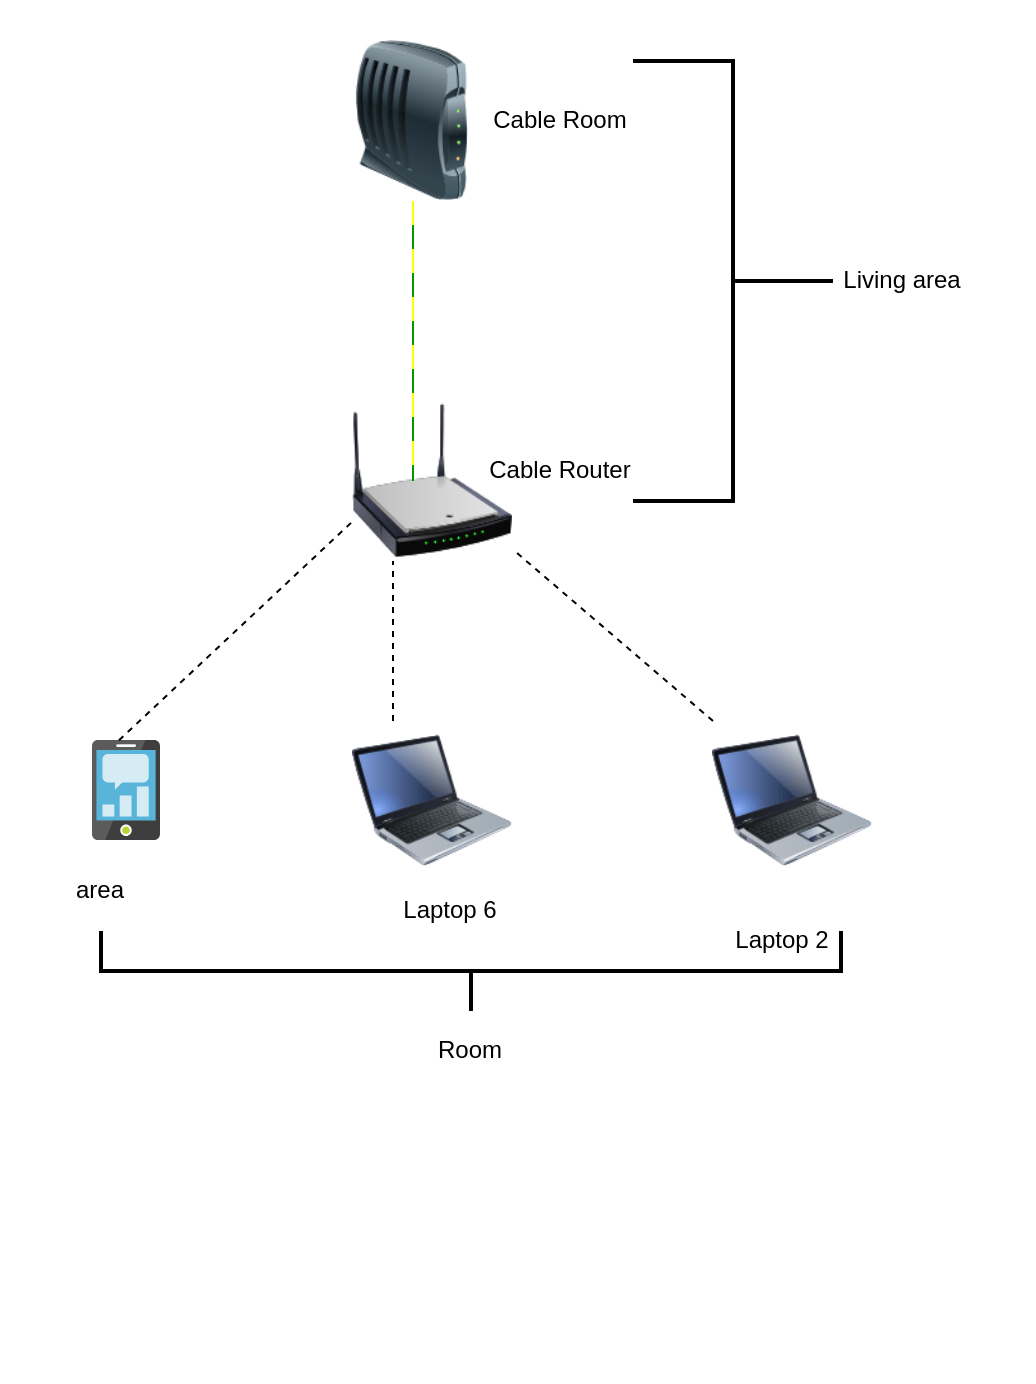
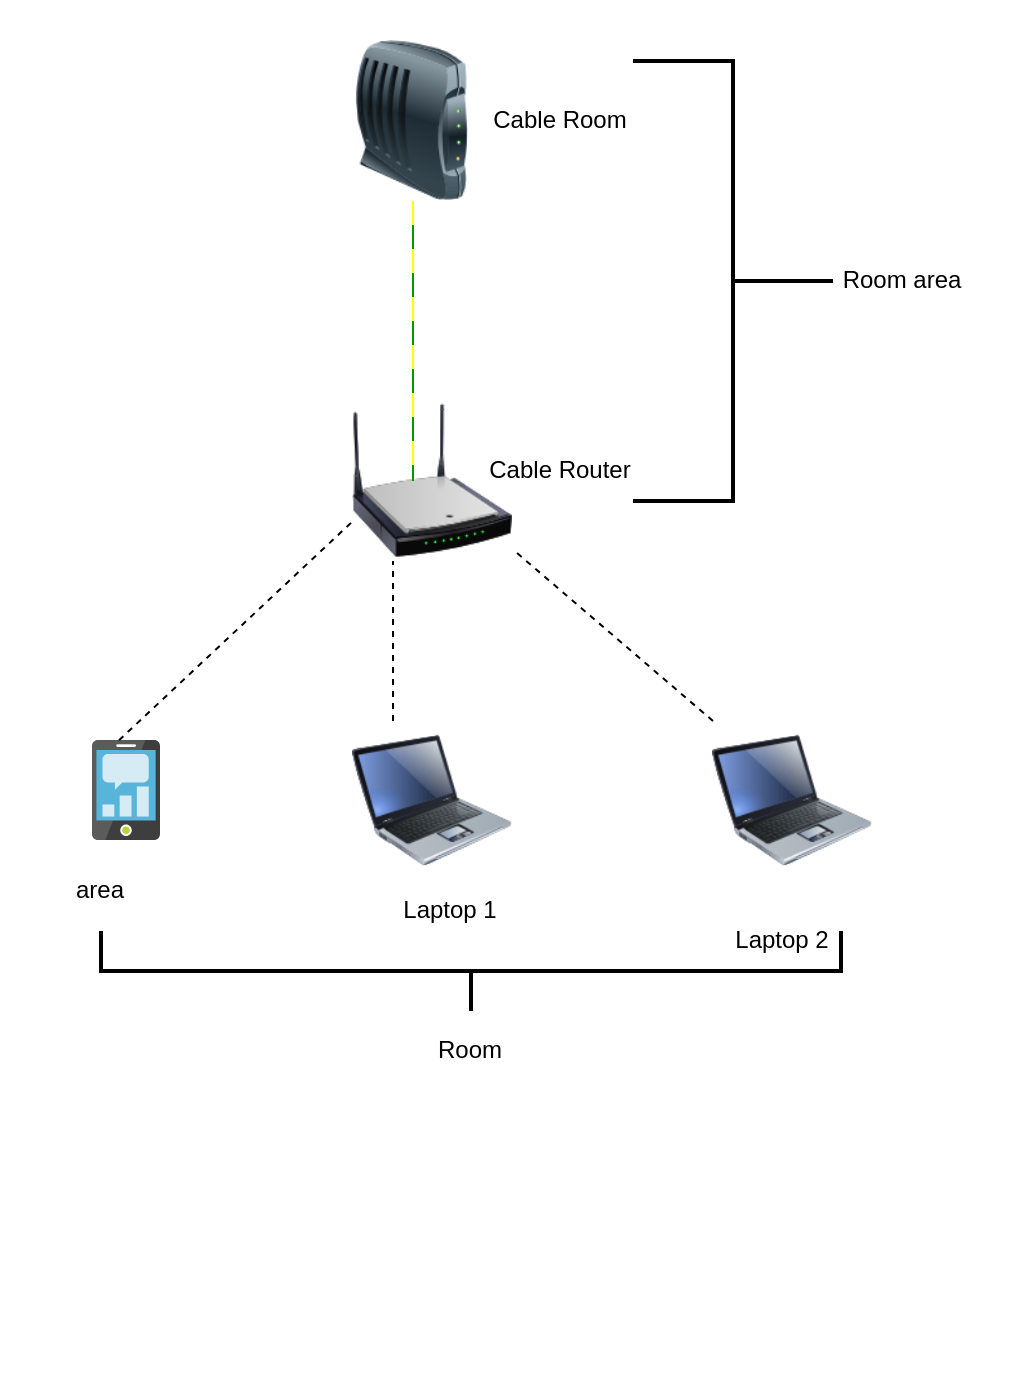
(903, 281) -> (903, 281)
(451, 911) -> (451, 911)
